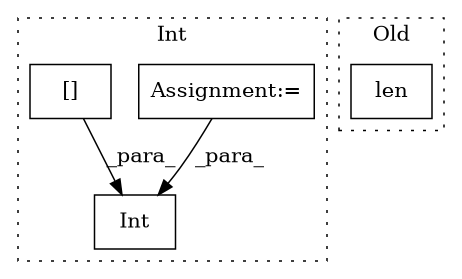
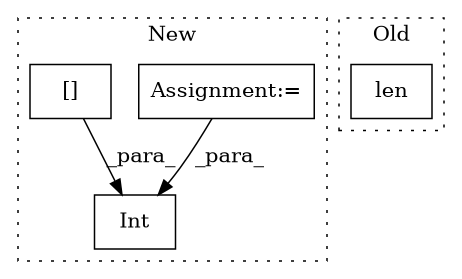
(172, 35) -> (172, 35)
